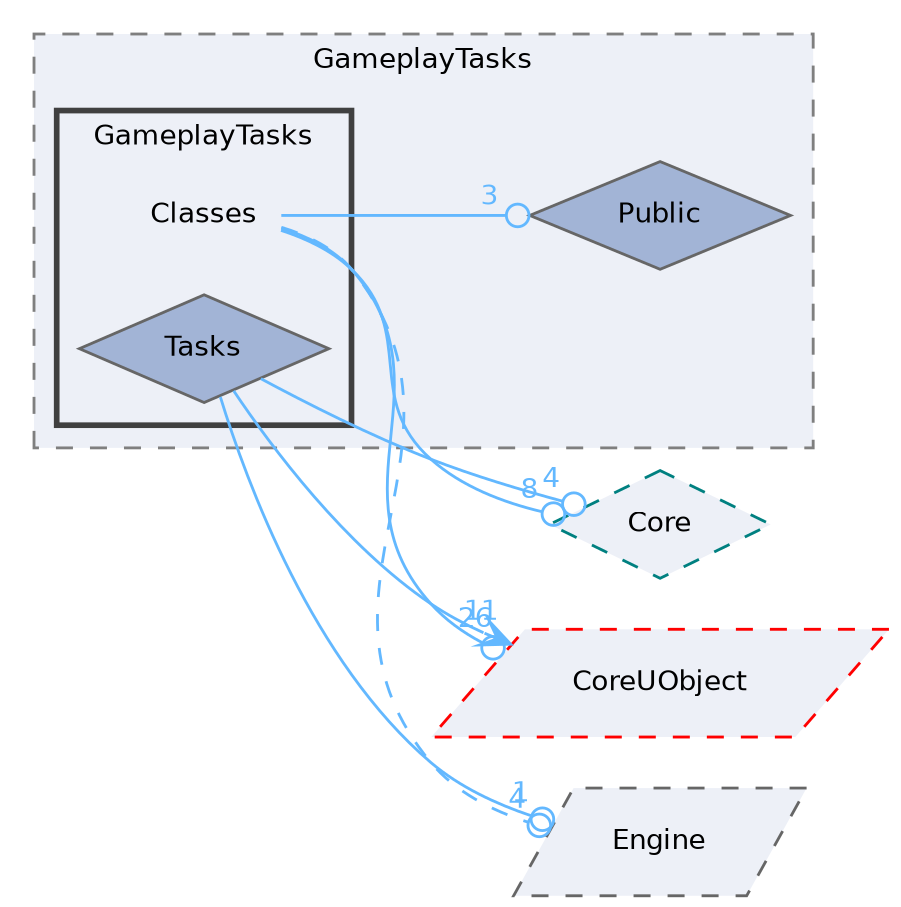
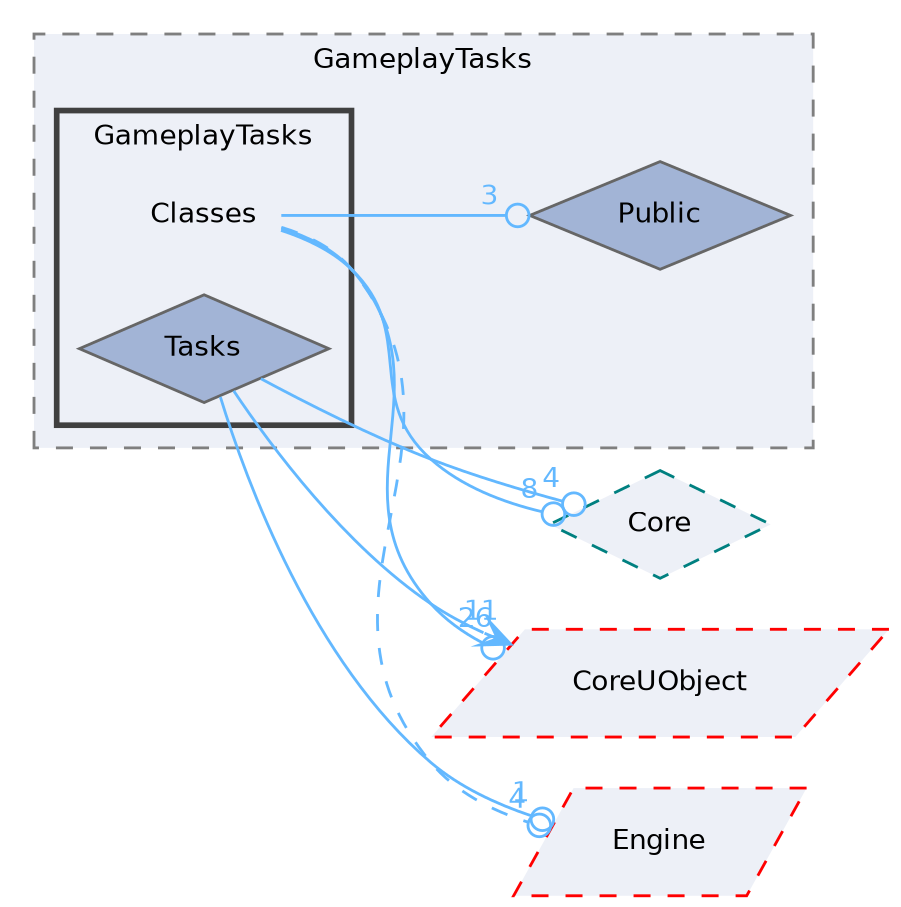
(660, 842) -> (660, 842)
